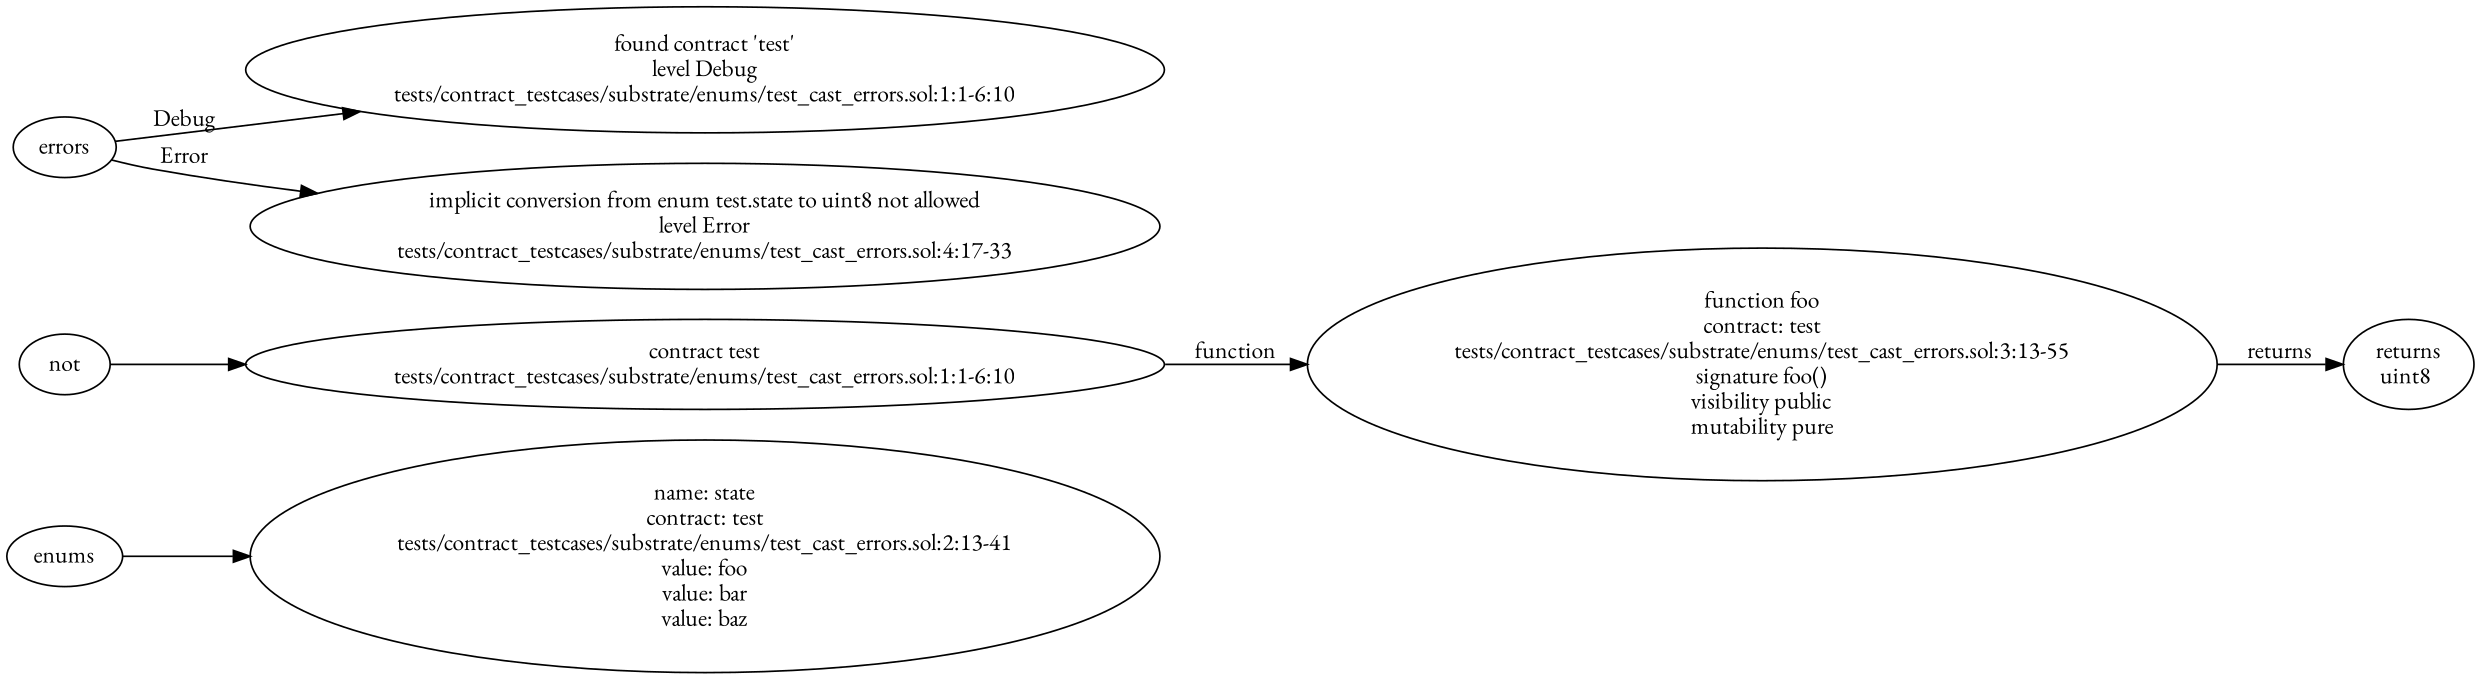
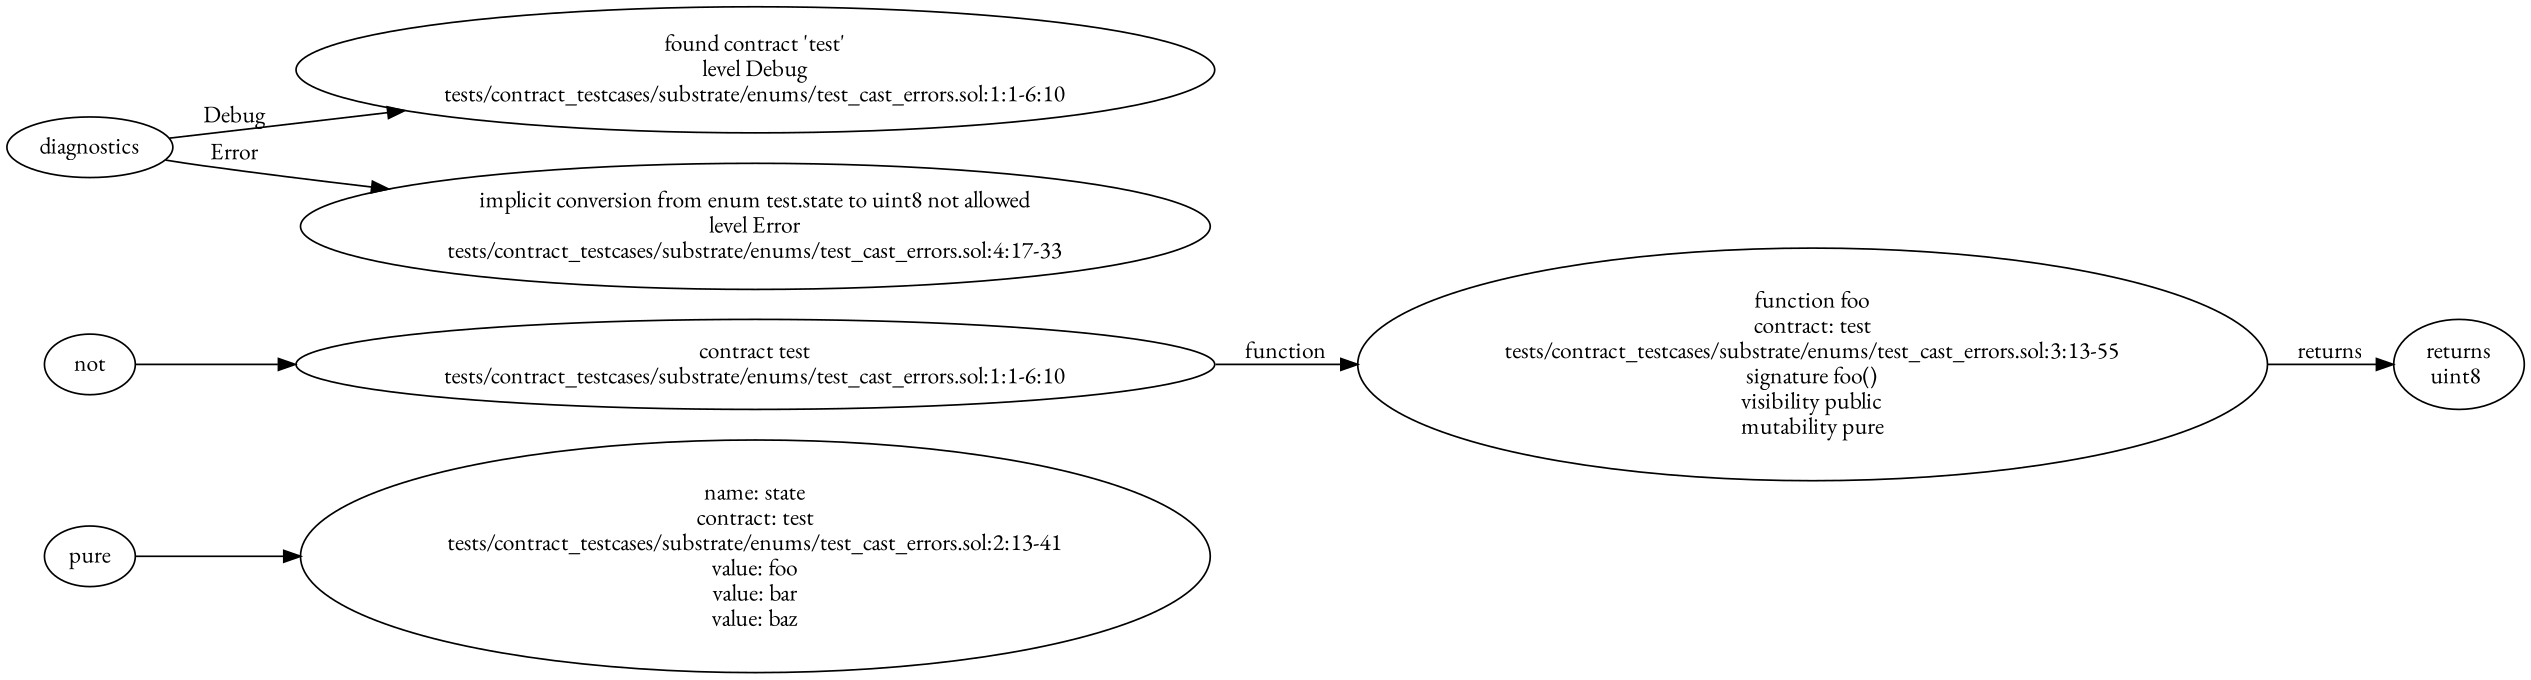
(65, 147) -> (90, 147)
(65, 556) -> (90, 556)
